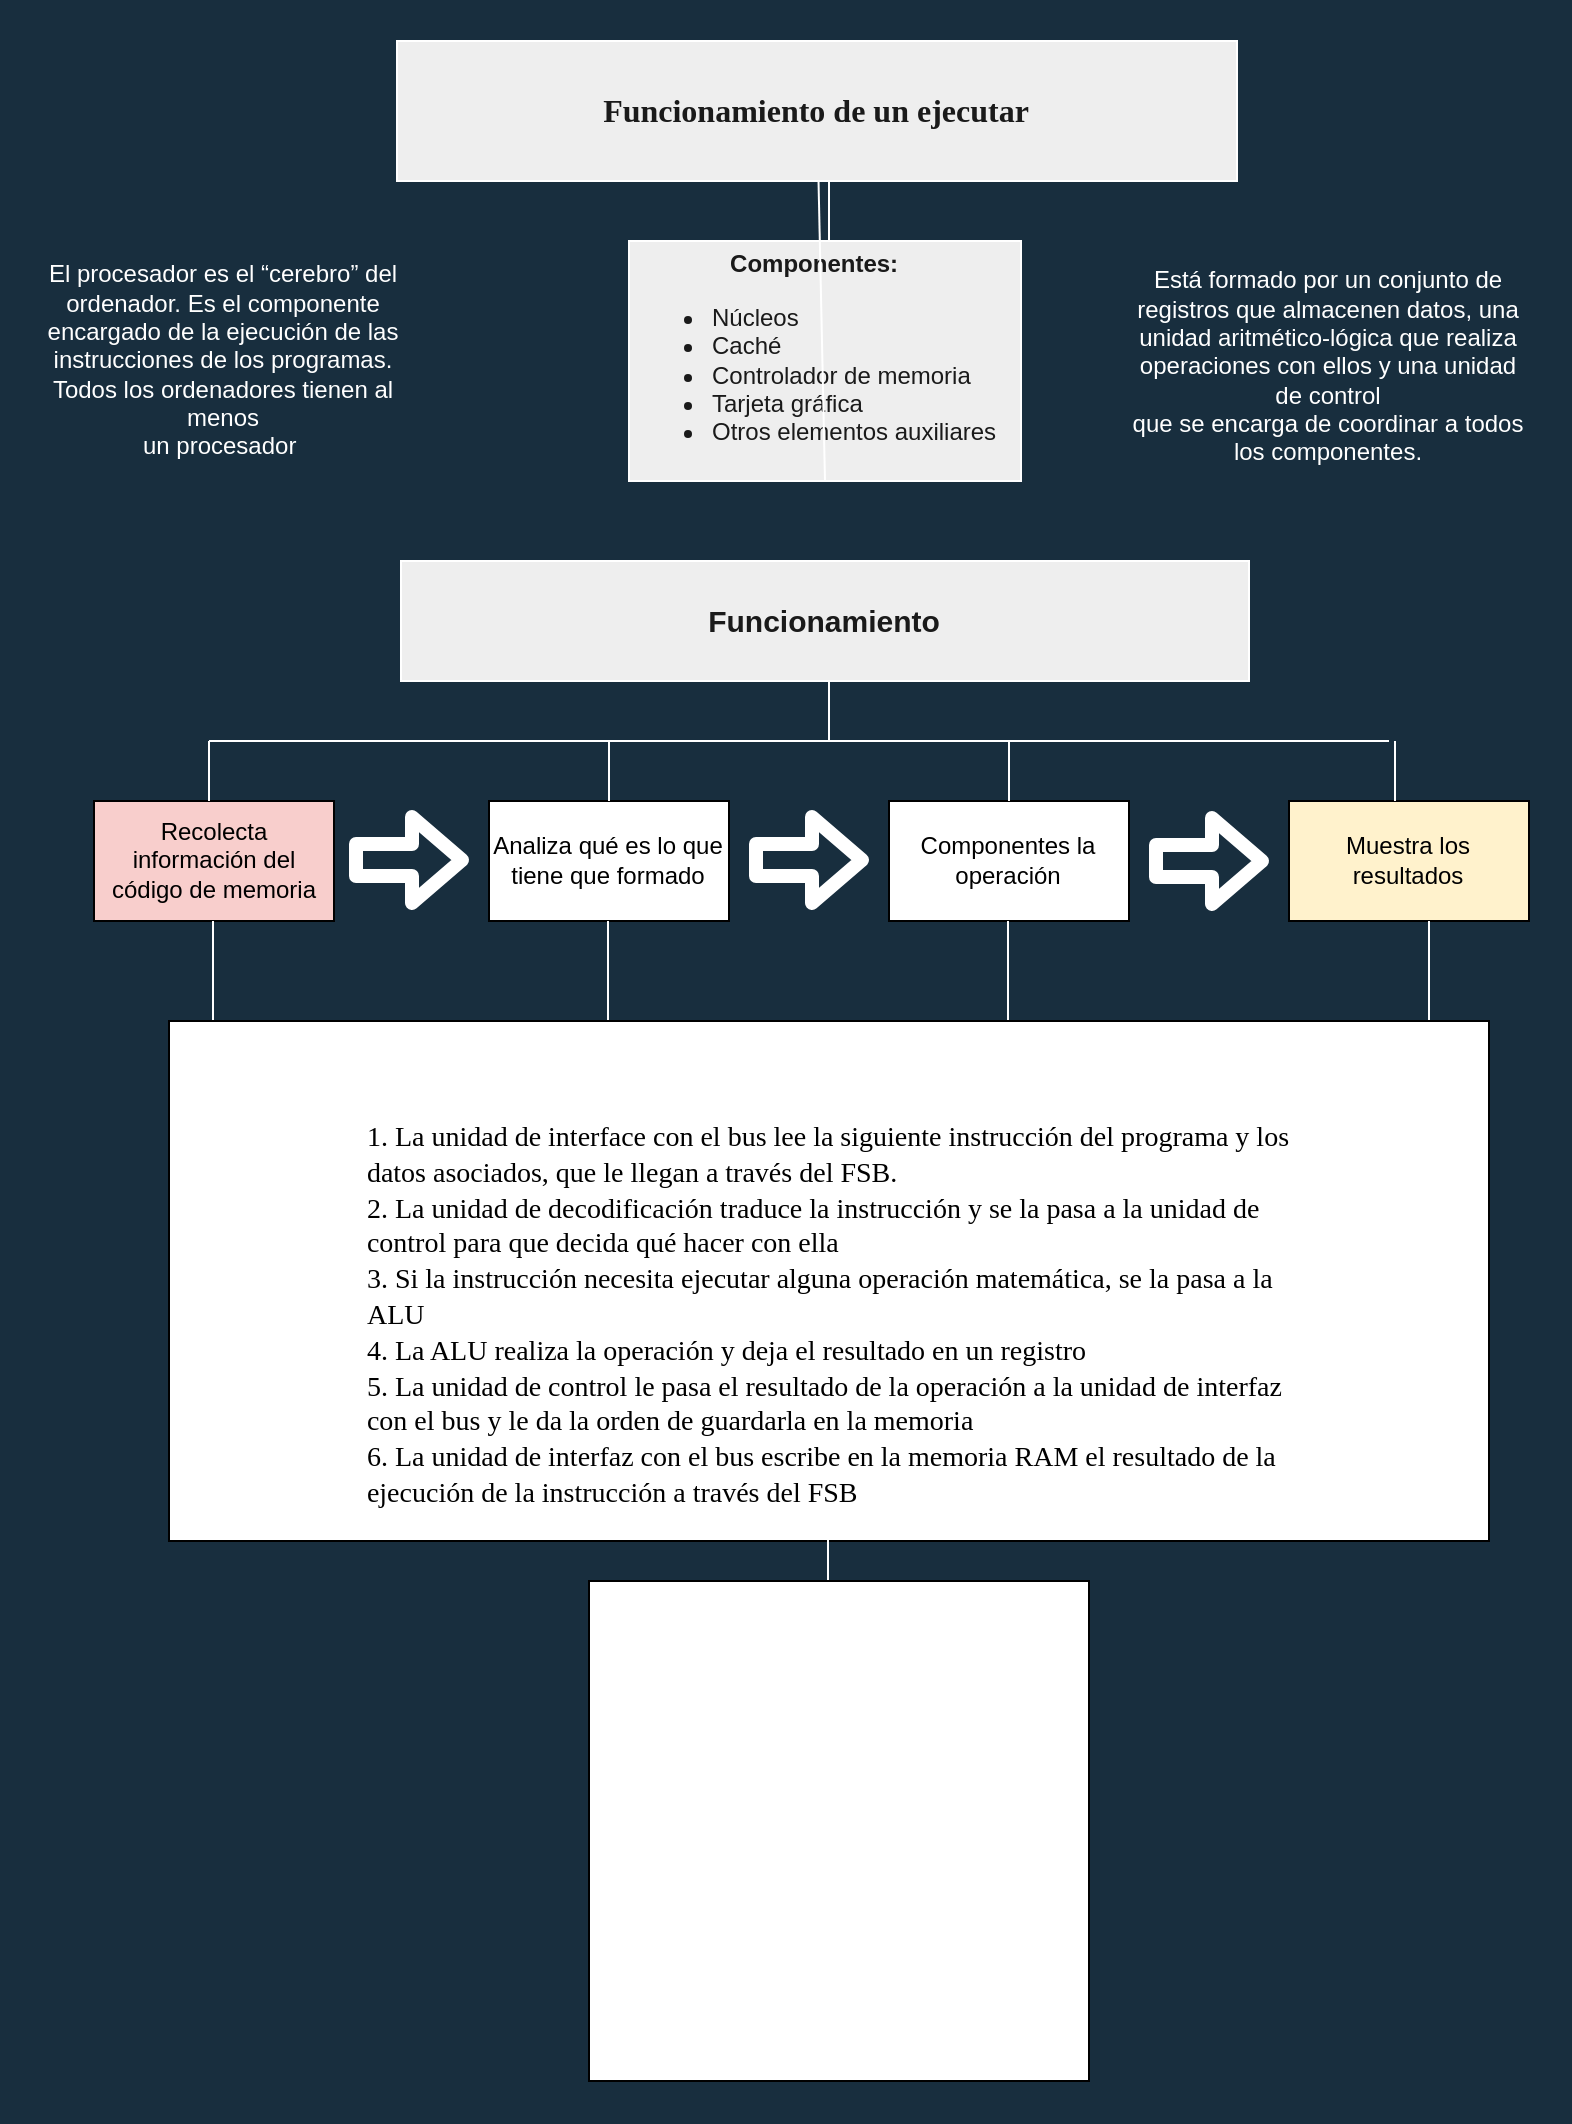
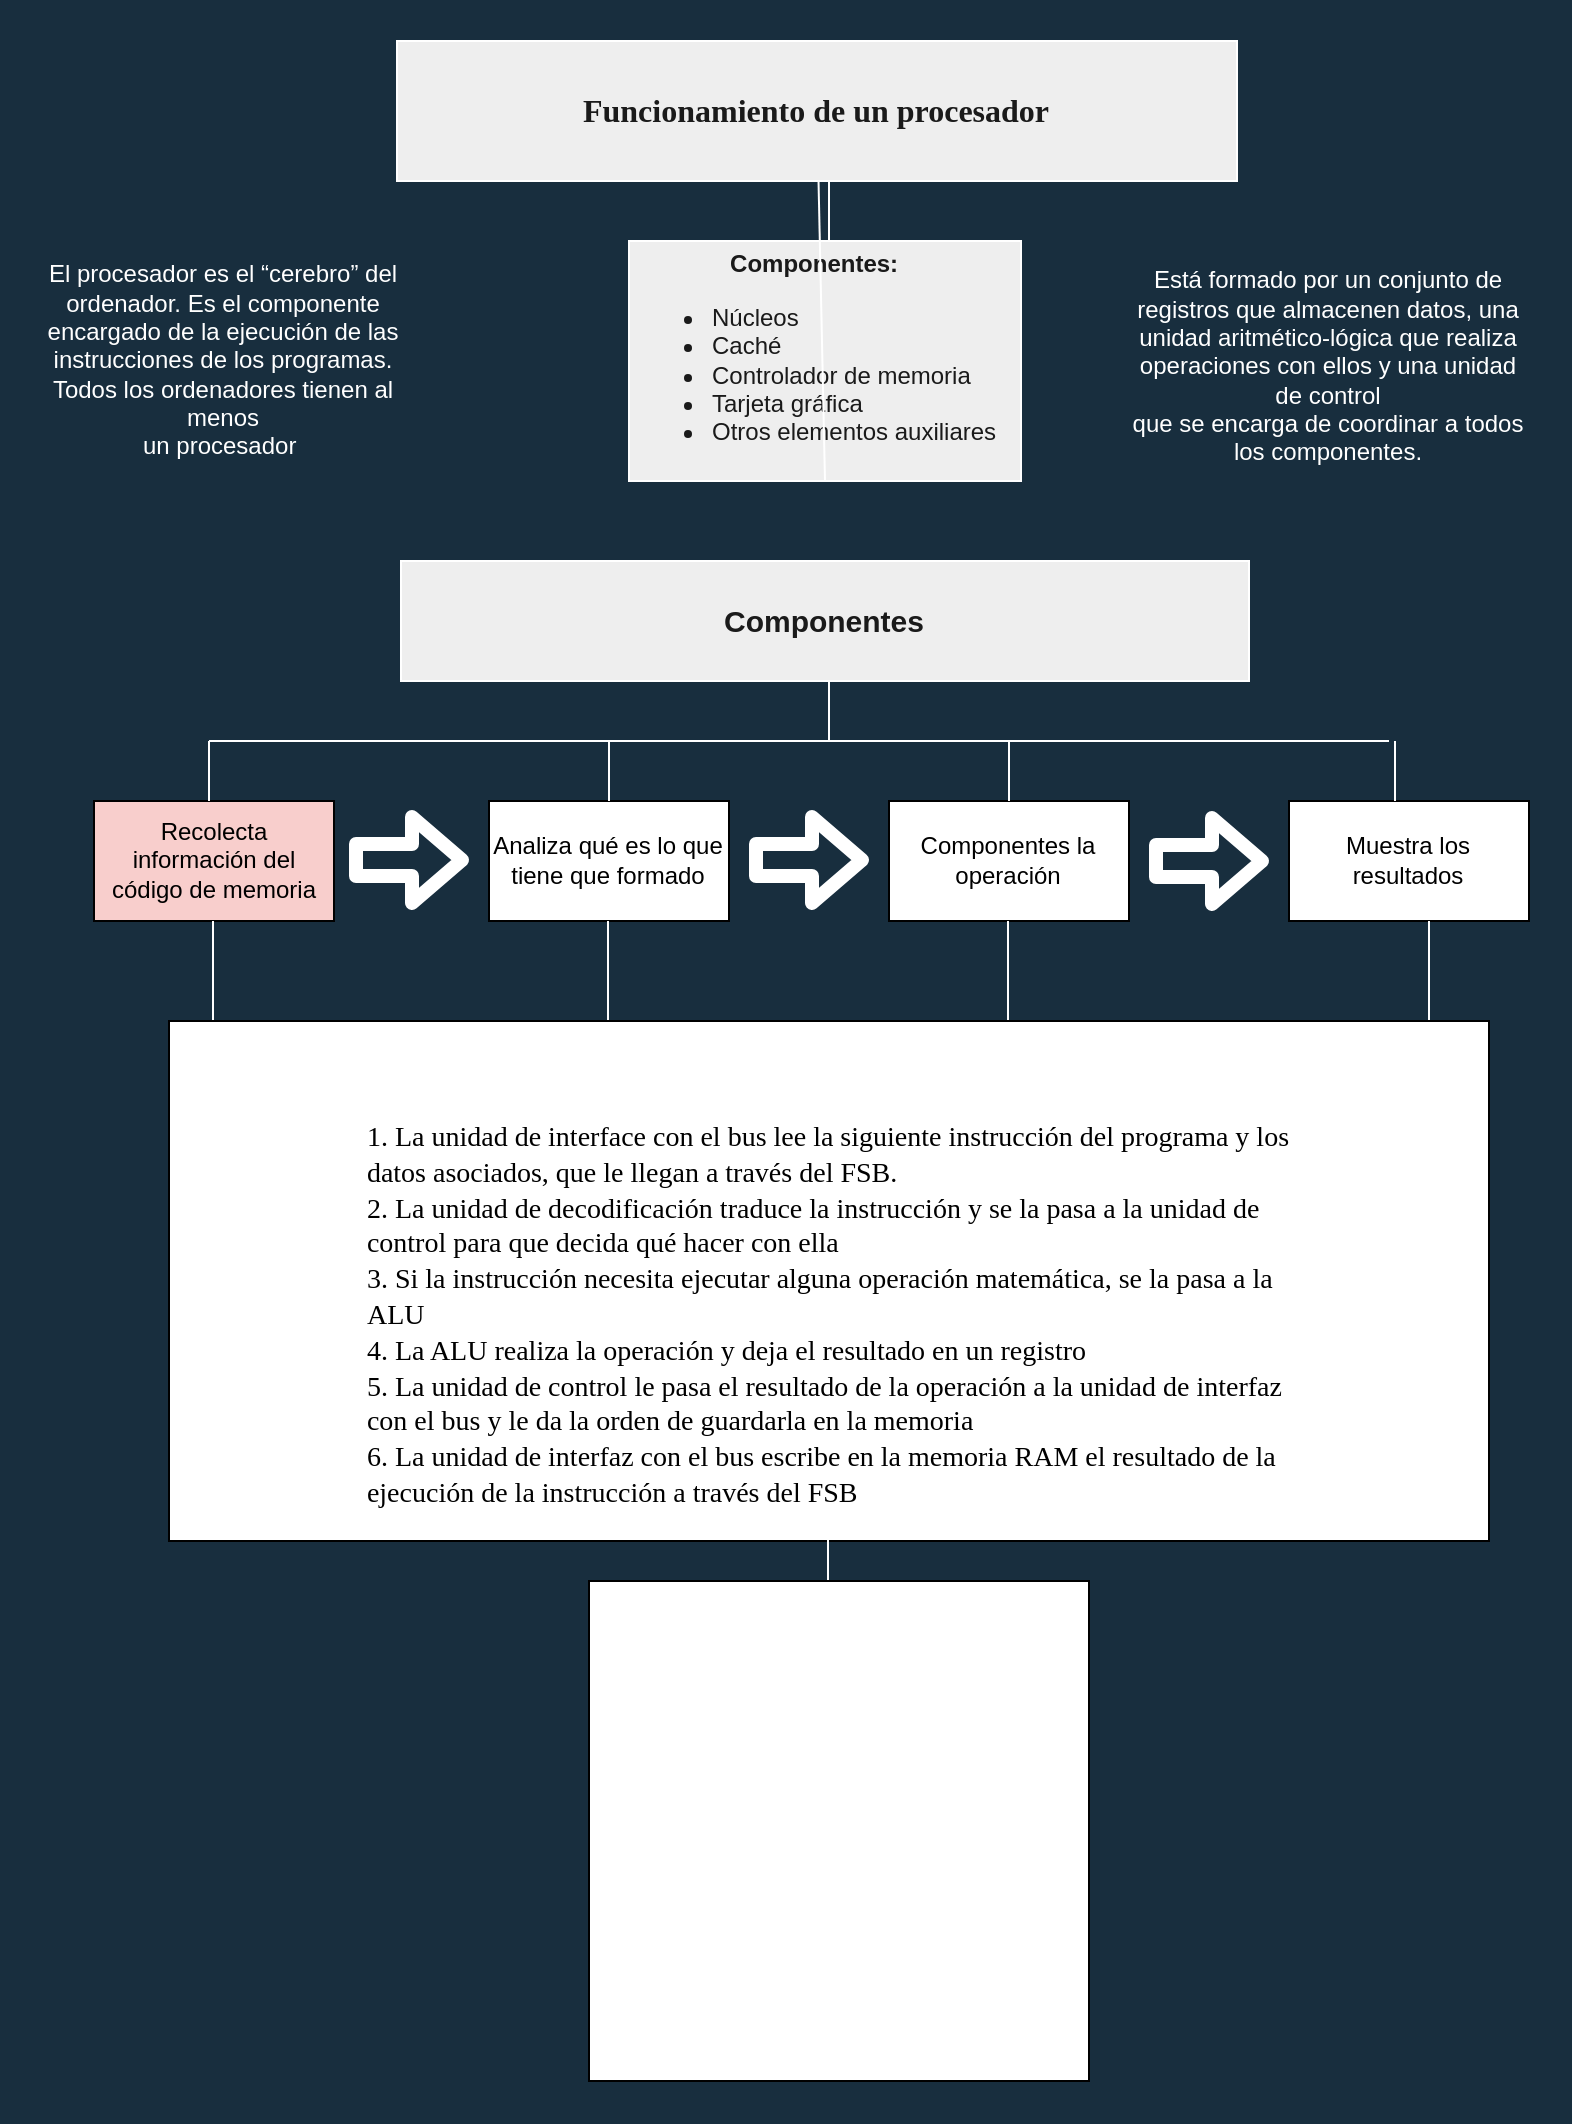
(817, 111) -> (817, 111)
(825, 621) -> (825, 621)
(1409, 861) -> (1409, 861)
